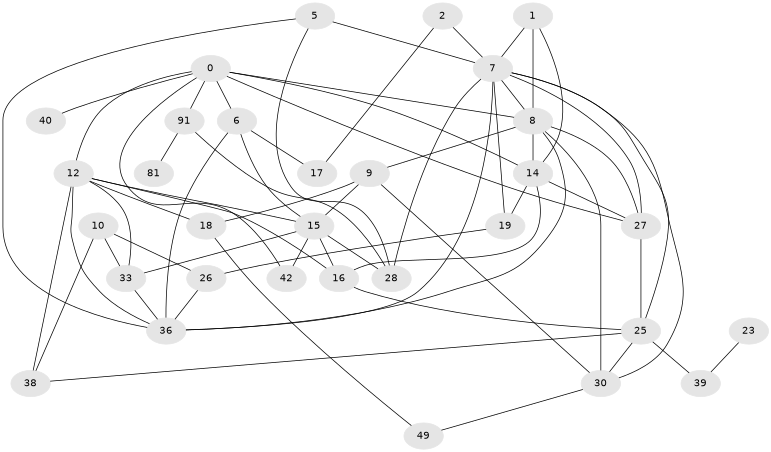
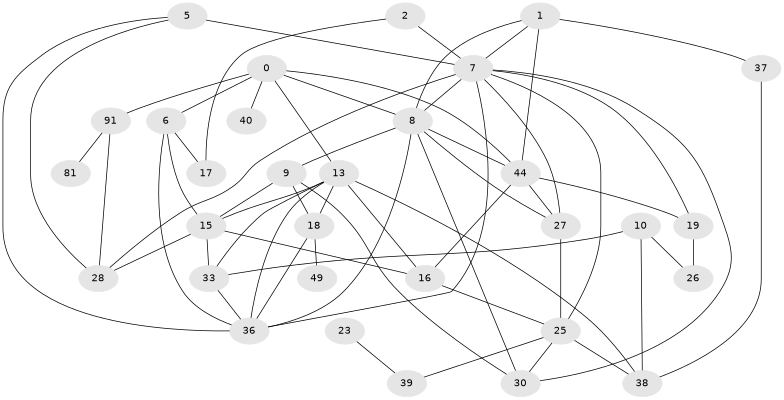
none -> (761, 69)
(412, 152) -> none
(74, 174) -> (339, 174)
(533, 174) -> (521, 174)
(287, 279) -> none
(186, 305) -> (282, 278)
(512, 410) -> none
